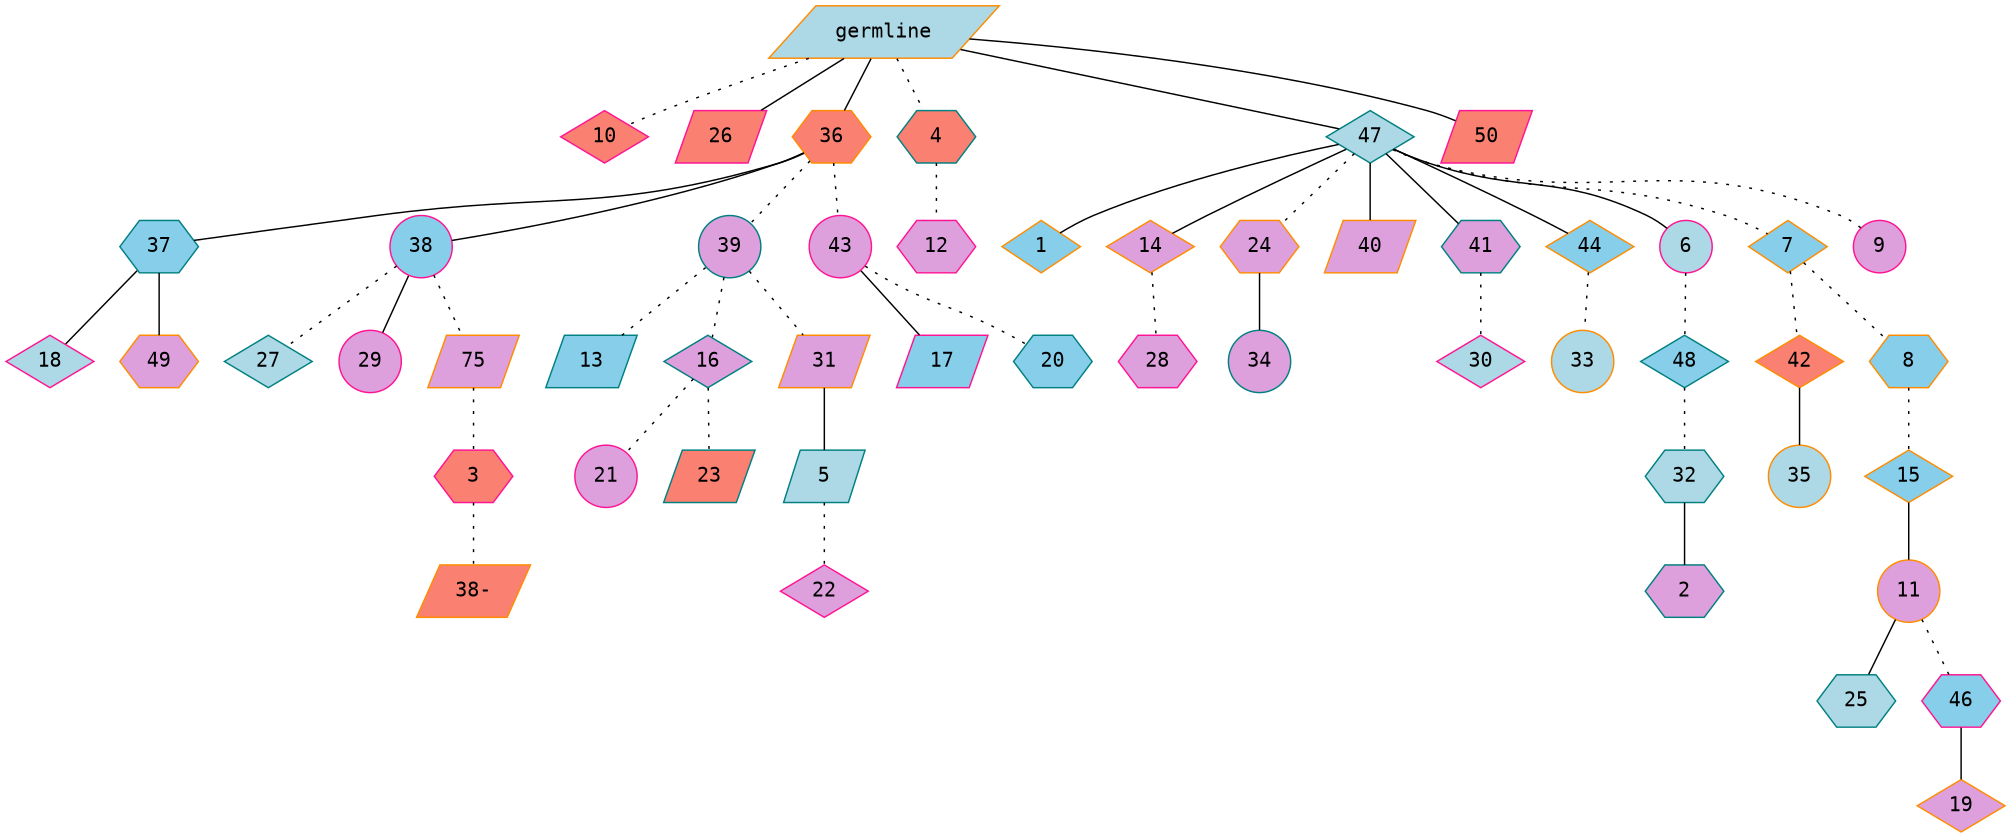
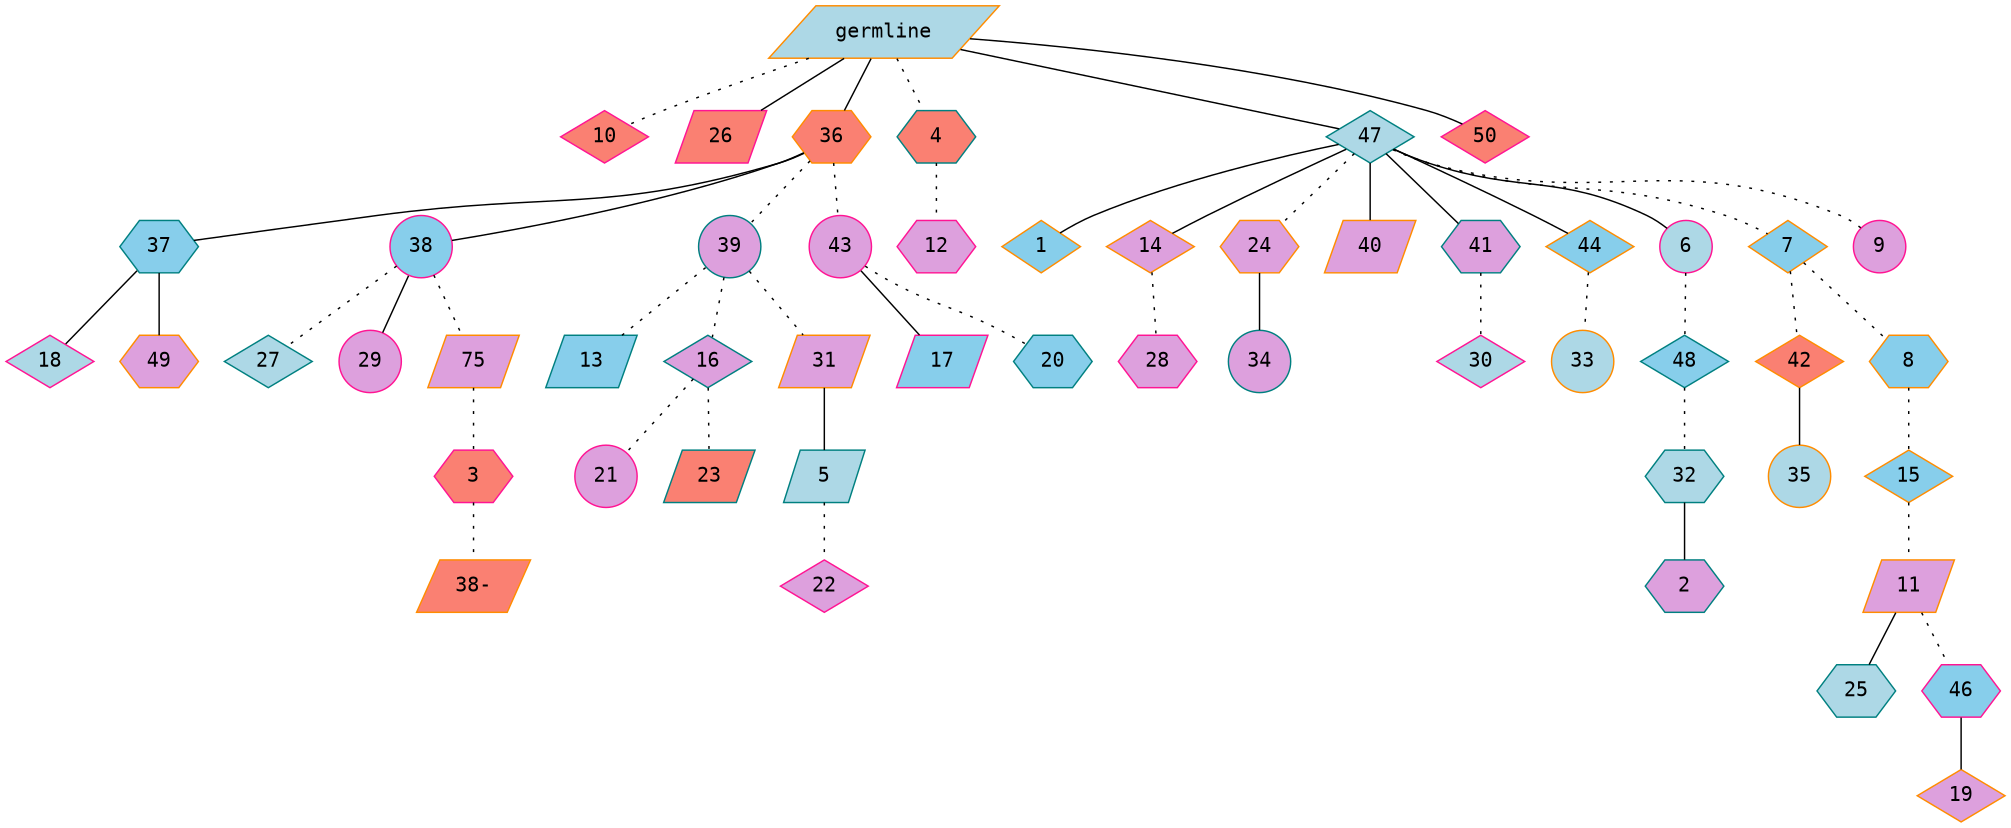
(1487, 137) -> (1485, 137)
(1909, 531) -> (1909, 531)
(1909, 591) -> (1909, 586)
